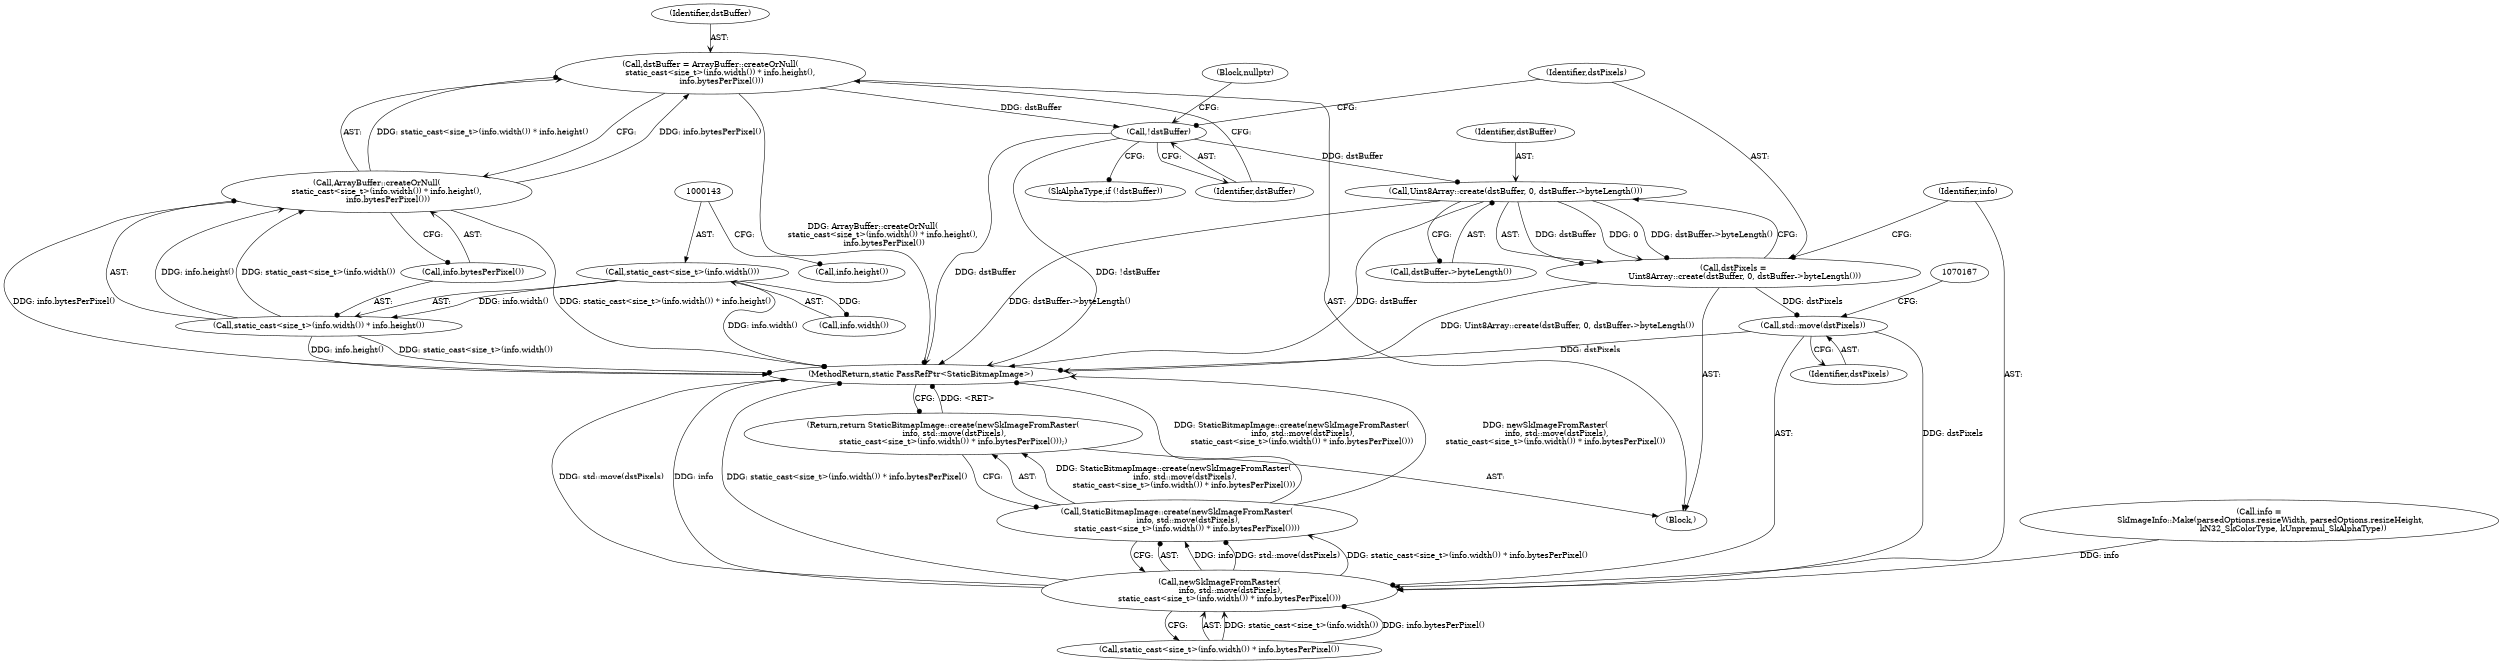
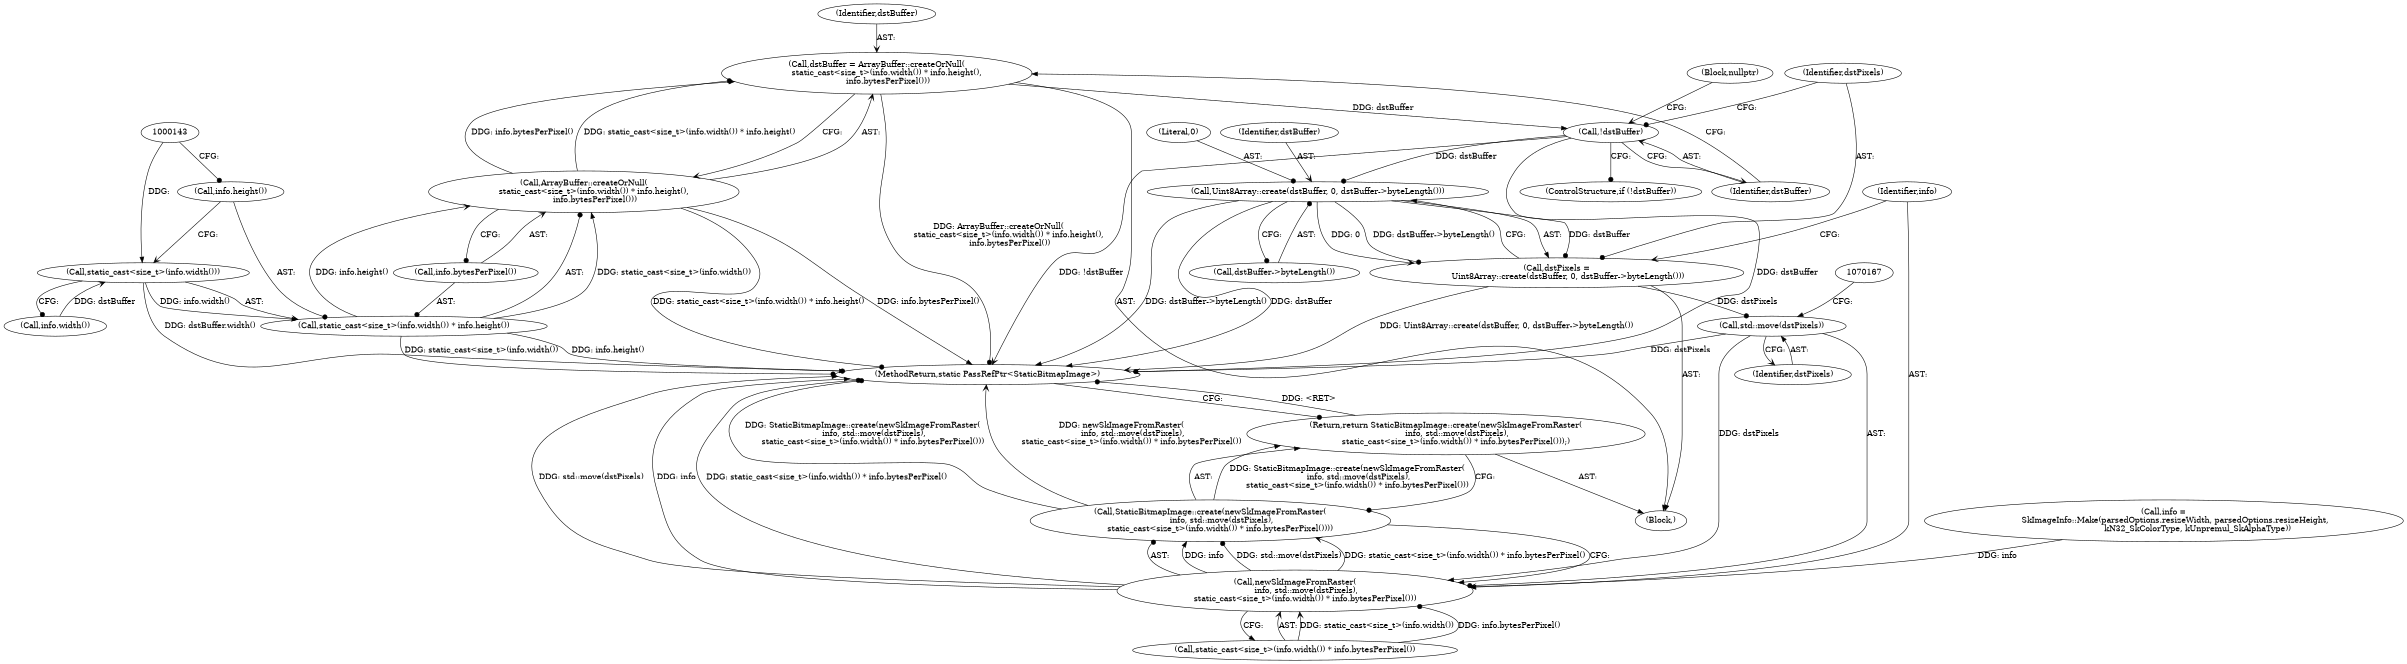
none -> (1179, 133)
(1105, 192) -> (1611, 192)
none -> (189, 230)
(706, 235) -> (160, 192)
none -> (265, 271)
(816, 302) -> (105, 302)
(851, 302) -> (50, 302)
(763, 326) -> (210, 326)
